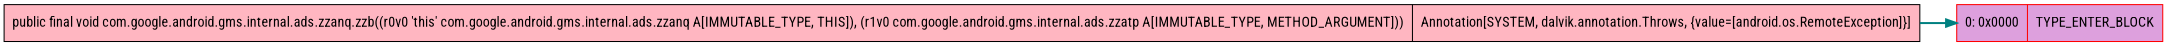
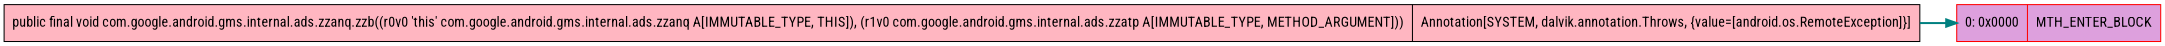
(2095, 23) -> (2094, 23)
